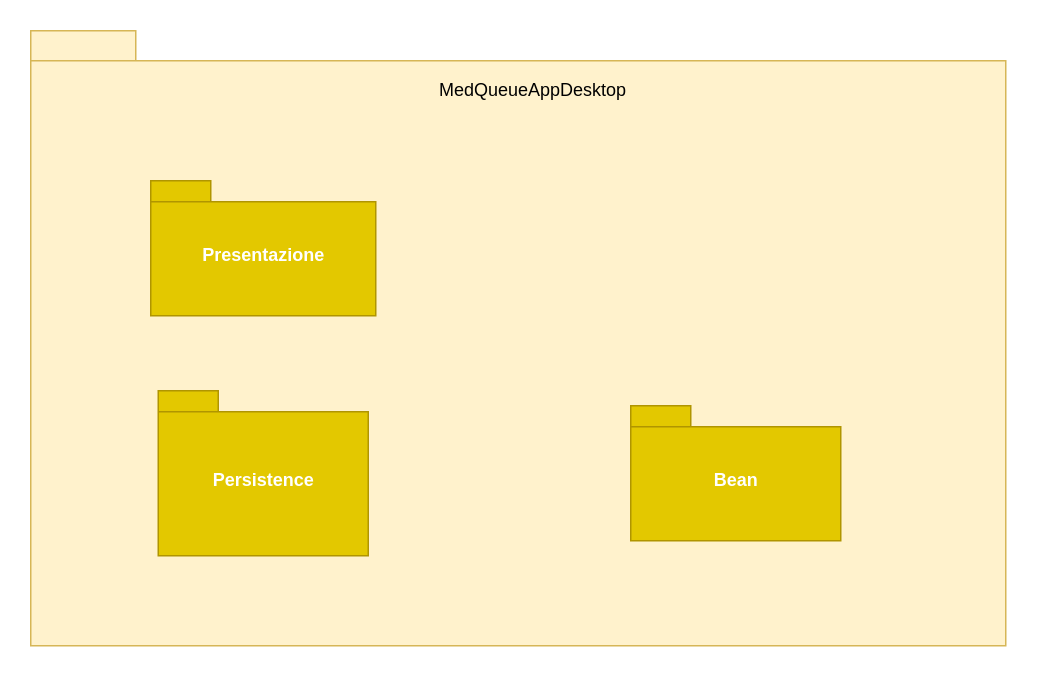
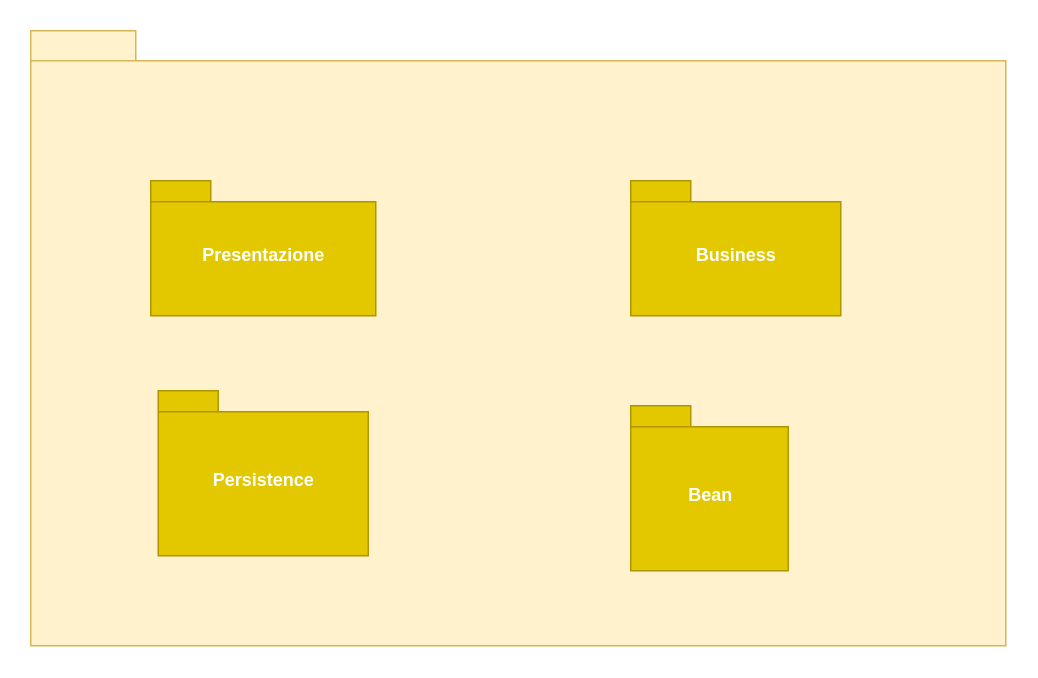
(533, 91) -> none
none -> (736, 248)
(736, 473) -> (710, 488)
